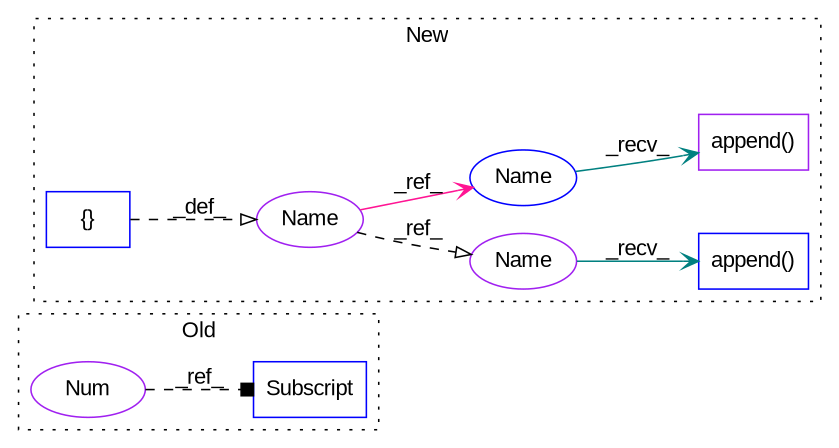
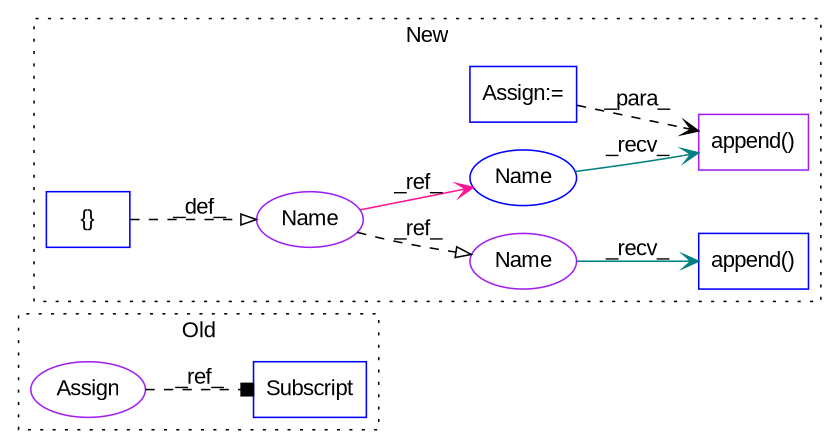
none -> (523, 94)
(88, 390) -> (88, 390)
